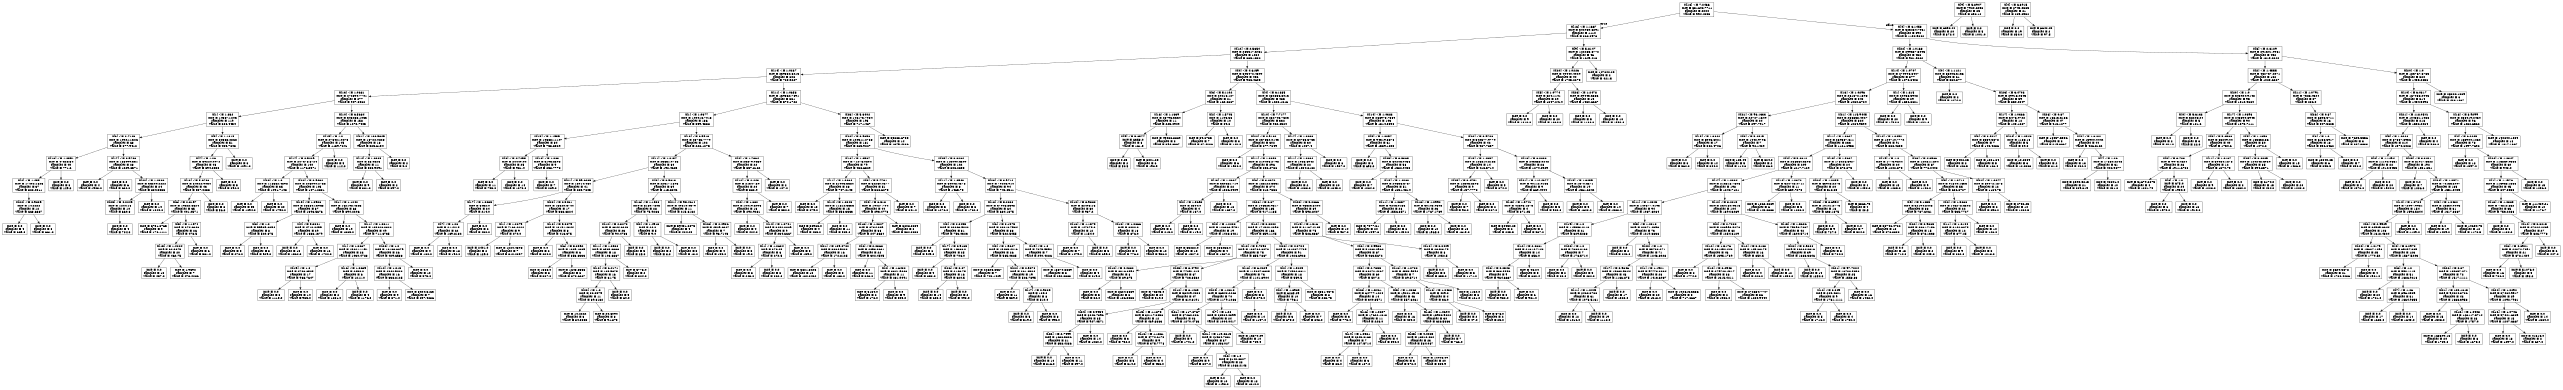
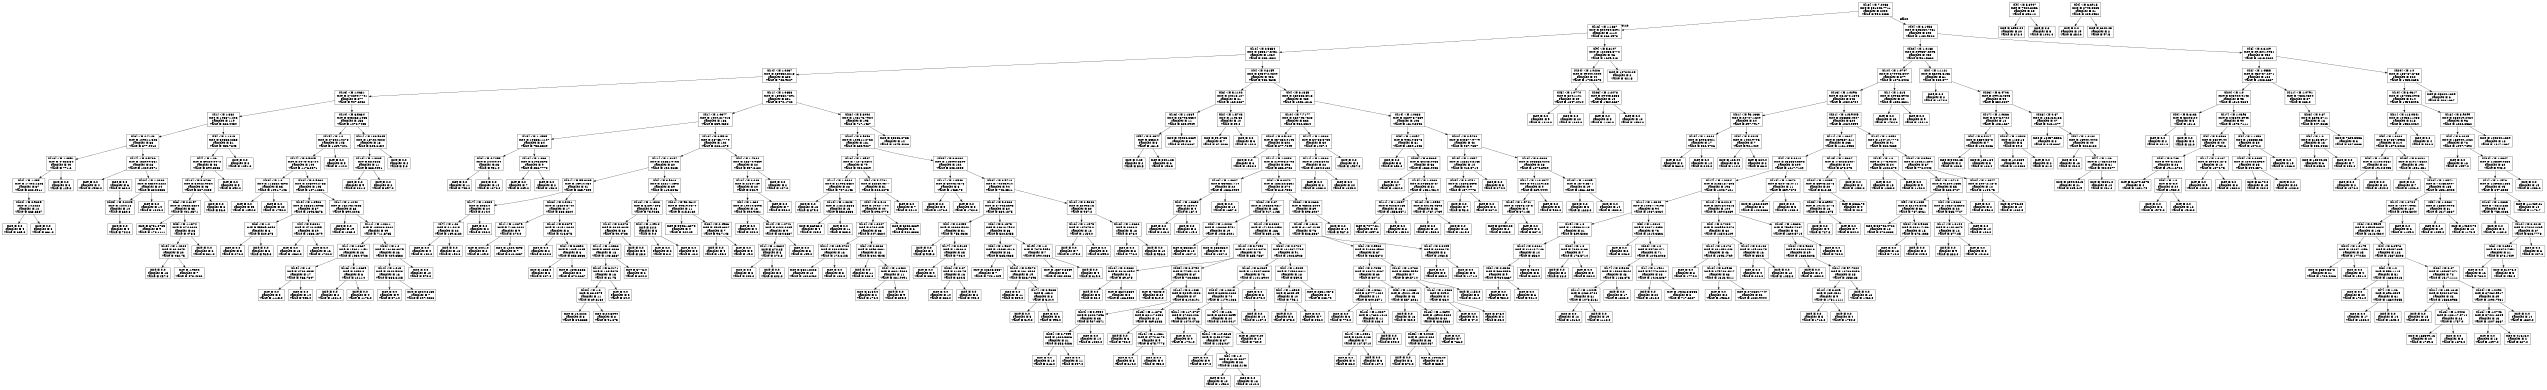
none -> (547, 185)
